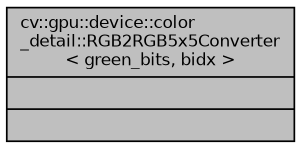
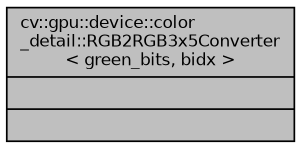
(151, 41) -> (151, 41)
